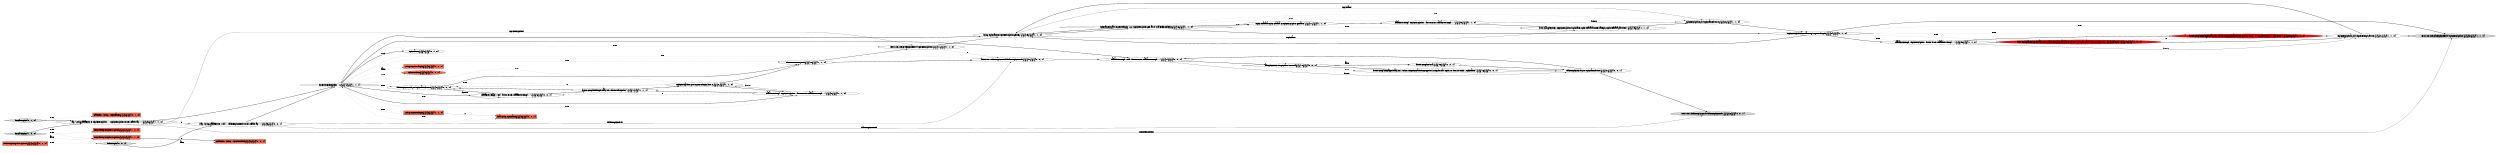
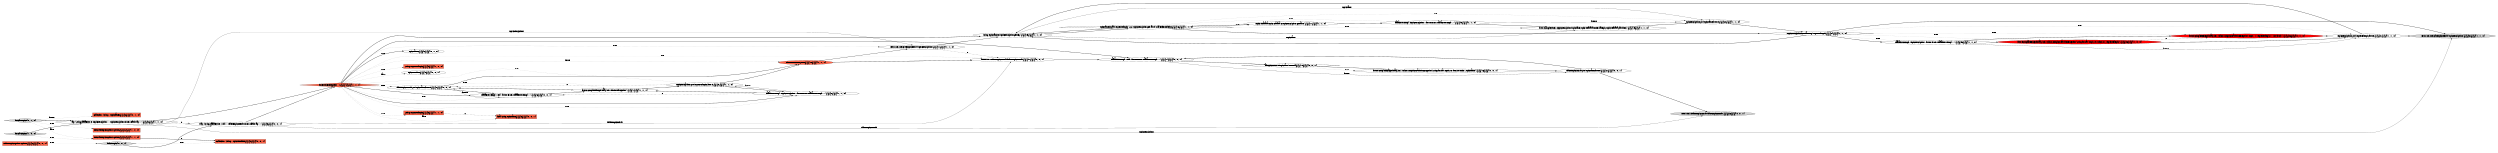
(567, 60) -> (567, 60)
(806, 63) -> (806, 63)
(1435, 65) -> none
(383, 69) -> (383, 69)
(424, 73) -> (424, 73)
(383, 75) -> (383, 75)
(340, 85) -> (340, 85)
(371, 106) -> (370, 110)
(424, 117) -> (424, 117)
(52, 118) -> (52, 118)
(52, 130) -> (52, 130)
(69, 133) -> (65, 126)
(52, 137) -> (52, 137)
(182, 143) -> (182, 143)
